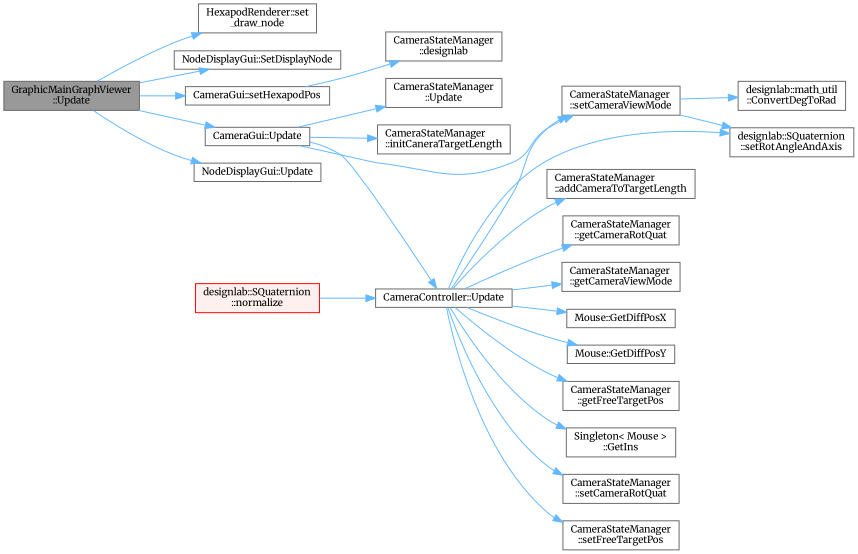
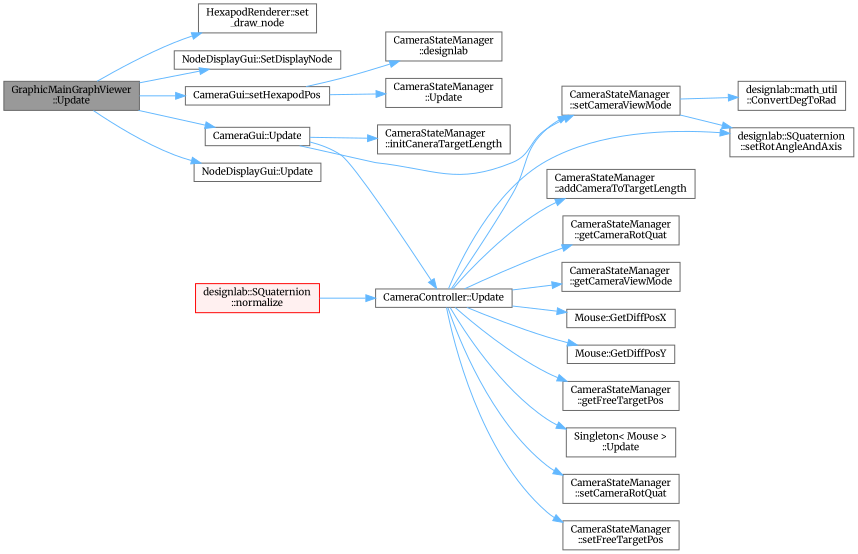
(337, 118) -> (353, 94)
(621, 442) -> (621, 442)
